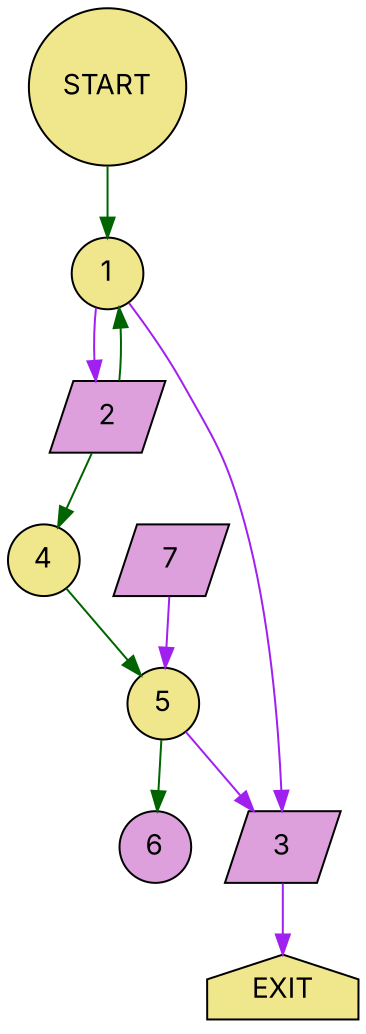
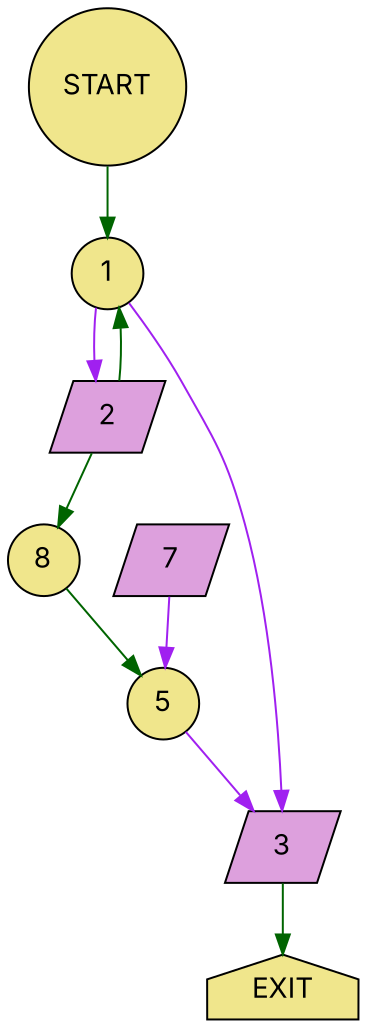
(44, 560) -> (44, 560)
(155, 847) -> none
(283, 909) -> (283, 909)
